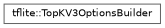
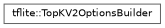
(82, 14) -> (82, 14)
